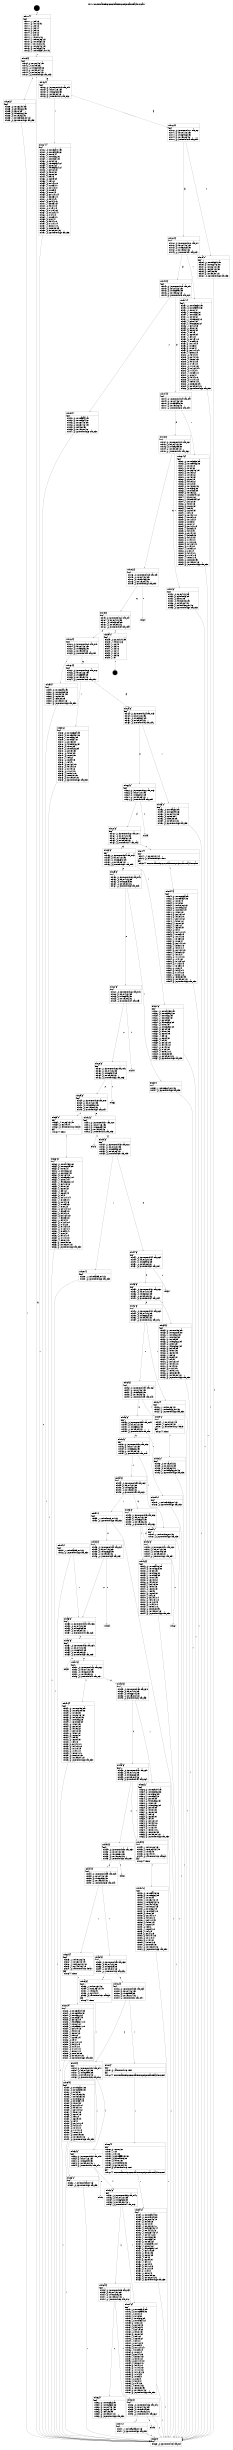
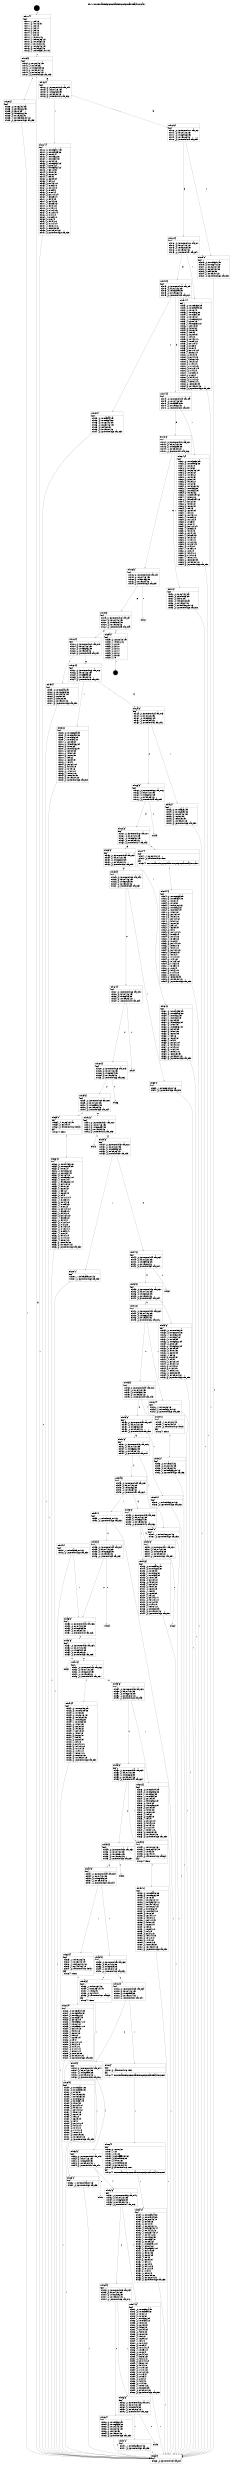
(158, 2426) -> (123, 2454)
